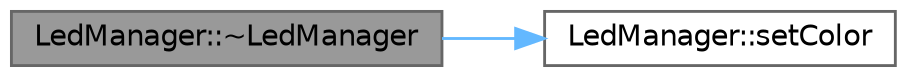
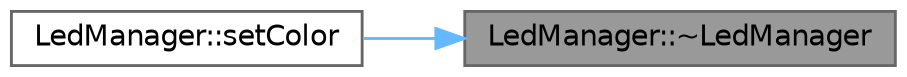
(479, 38) -> (399, 38)
